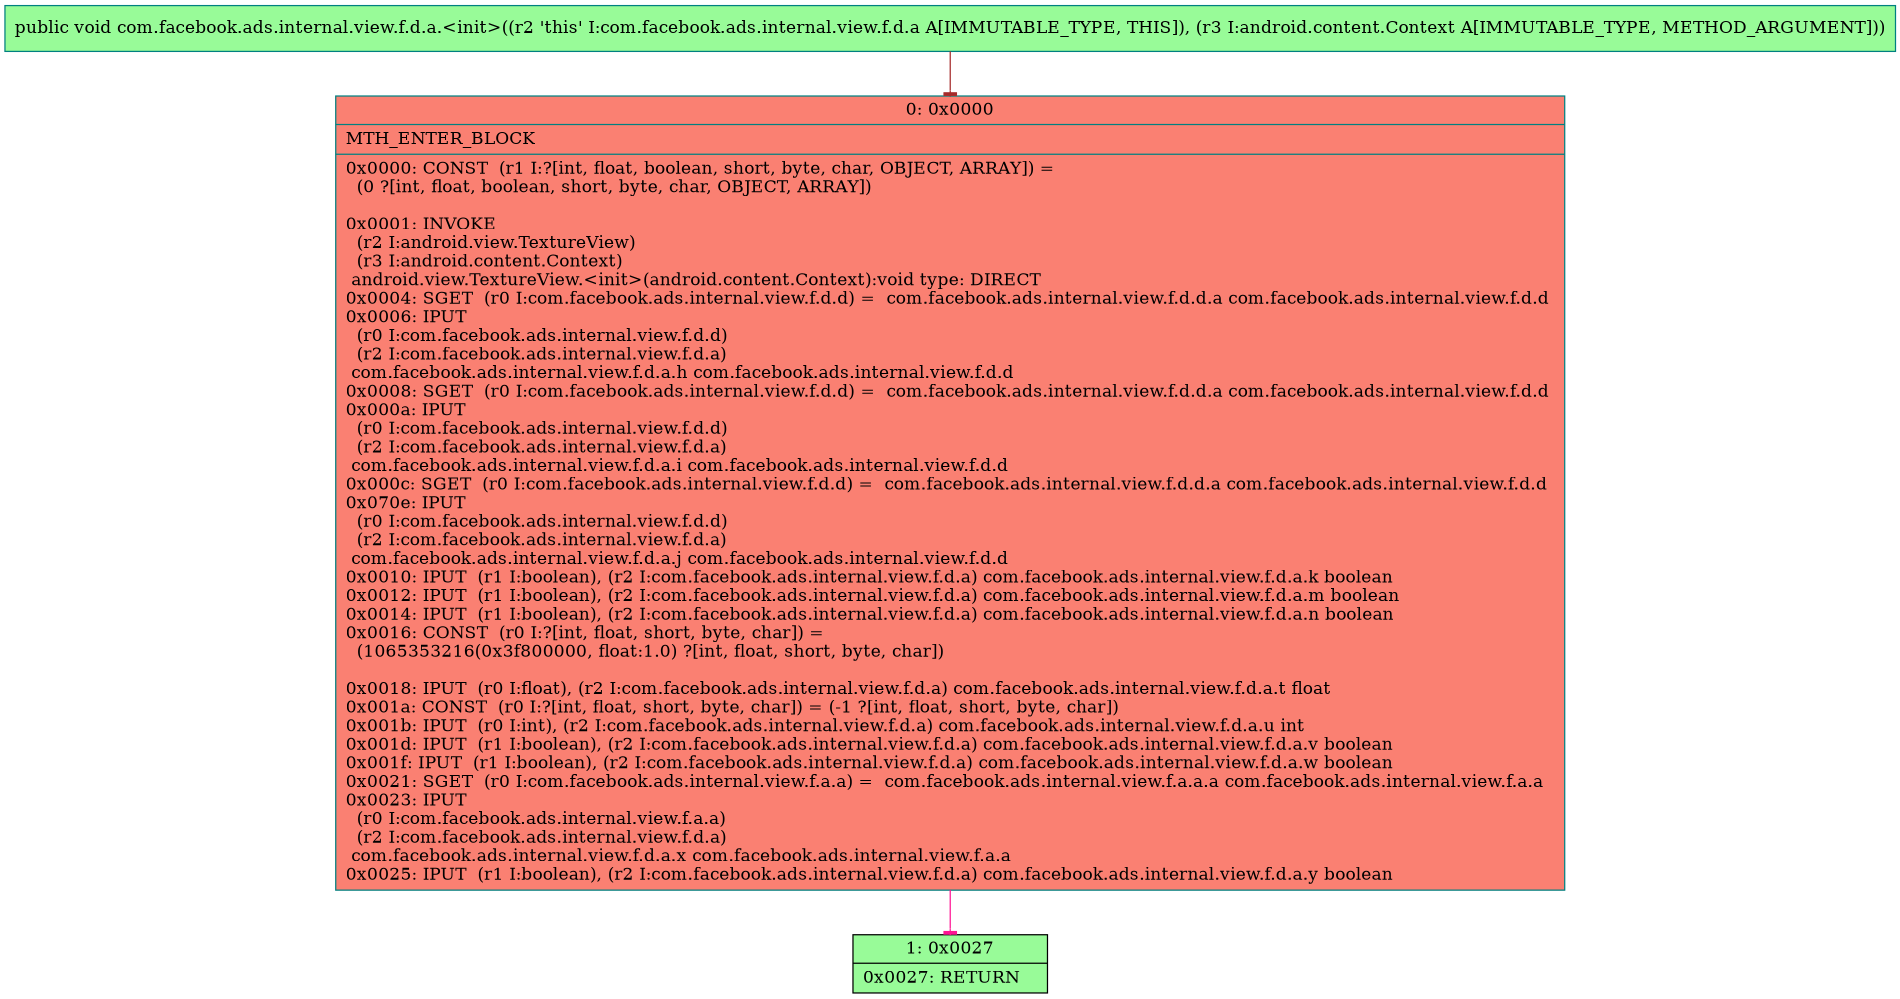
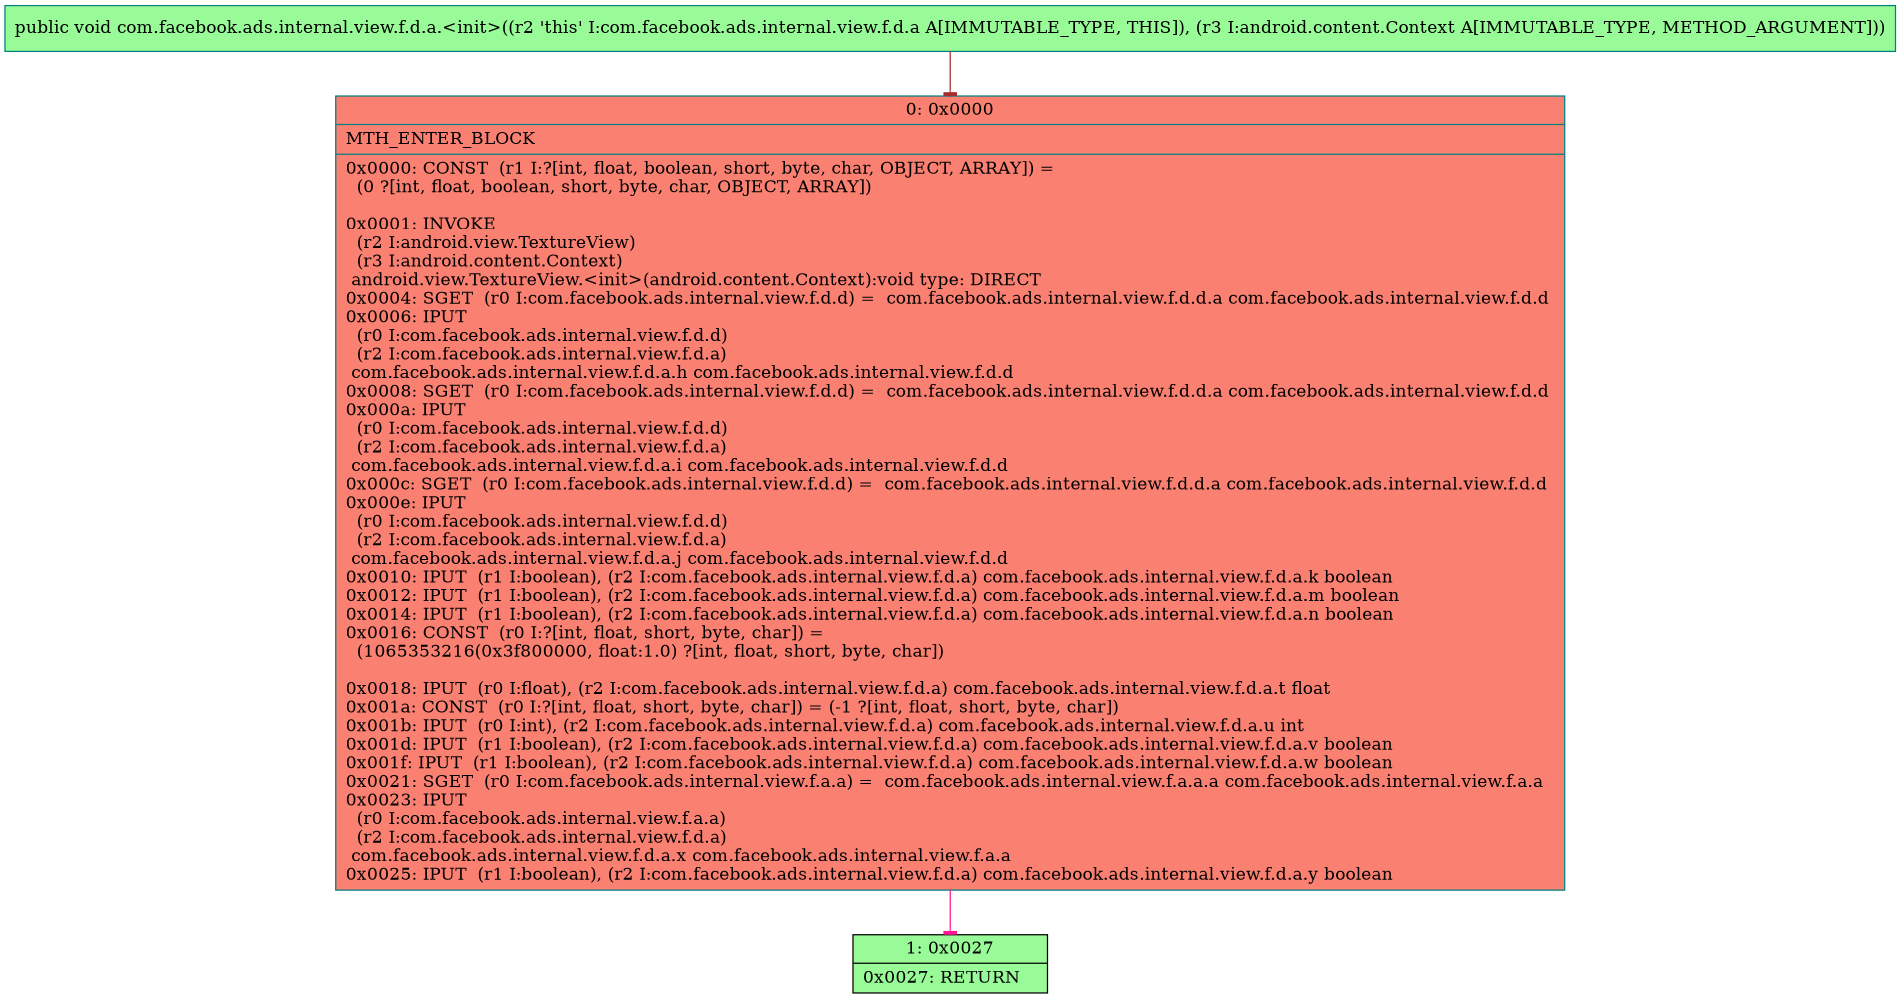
(411, 503) -> (411, 503)
